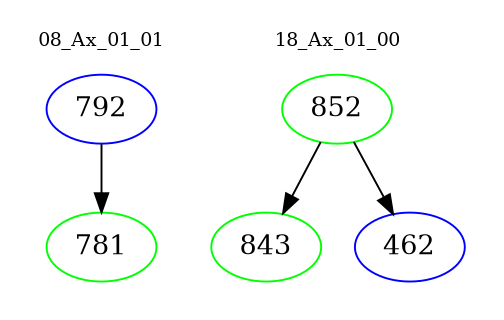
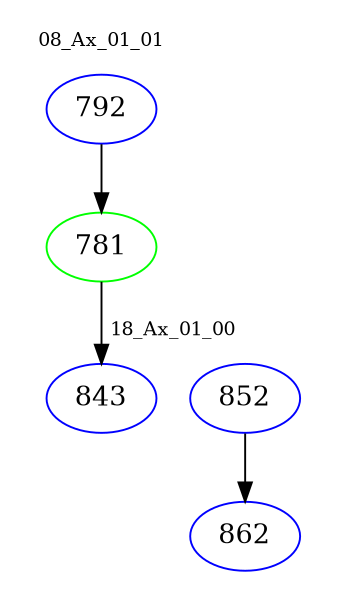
(337, 109) -> (245, 398)
(306, 169) -> (102, 324)
(266, 247) -> (102, 398)
(410, 247) -> (245, 536)
